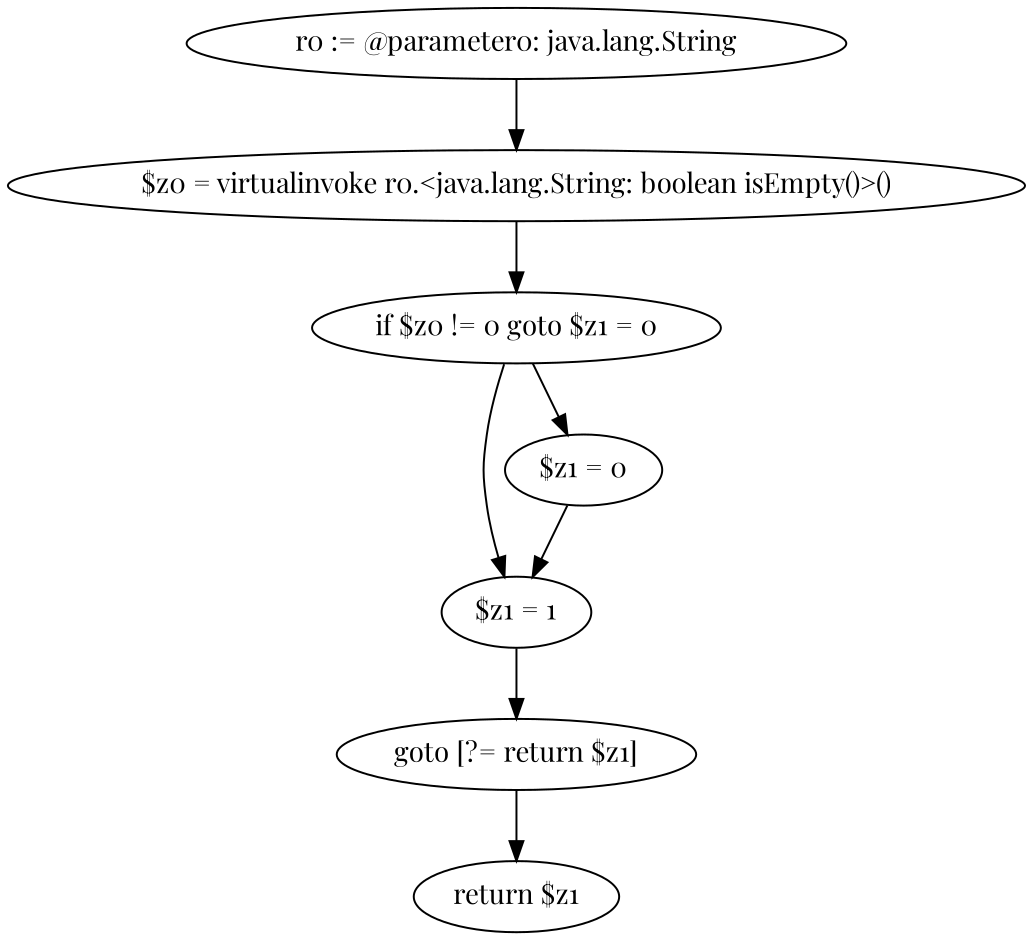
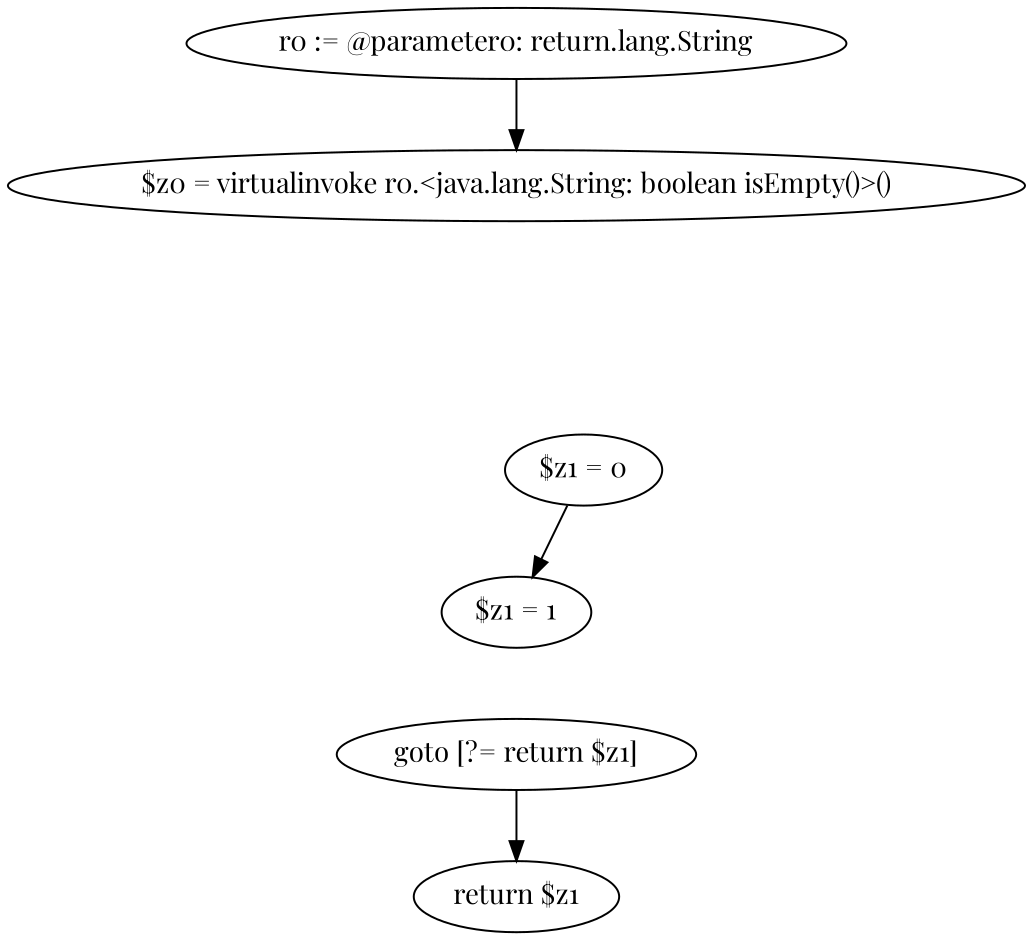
(516, 43) -> (516, 43)
(516, 328) -> none
(516, 674) -> none
